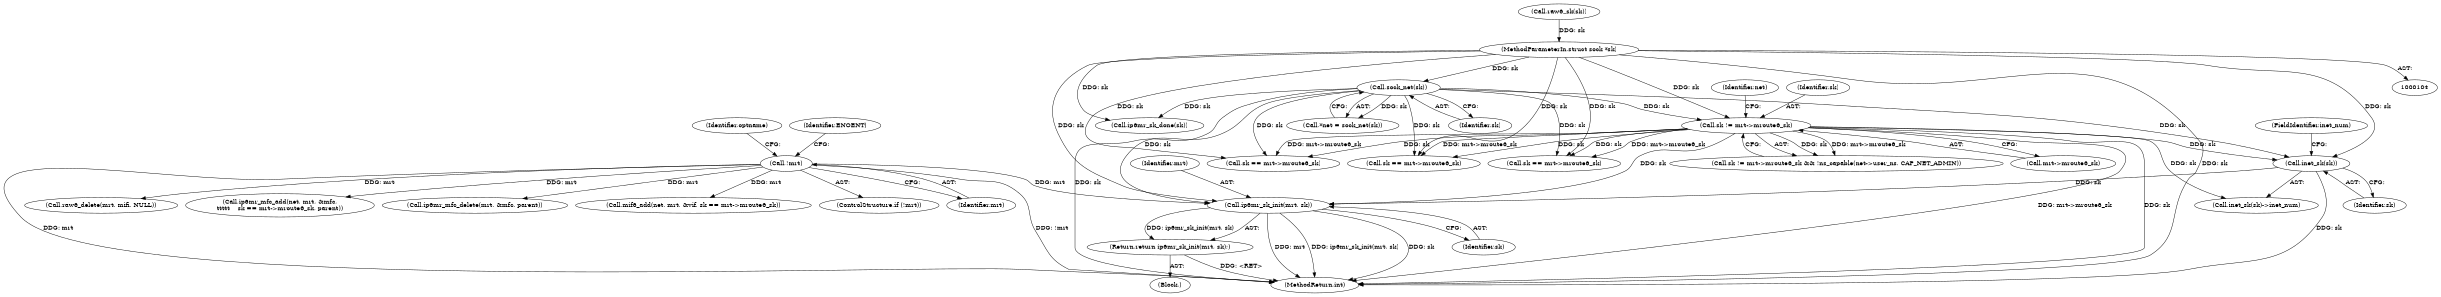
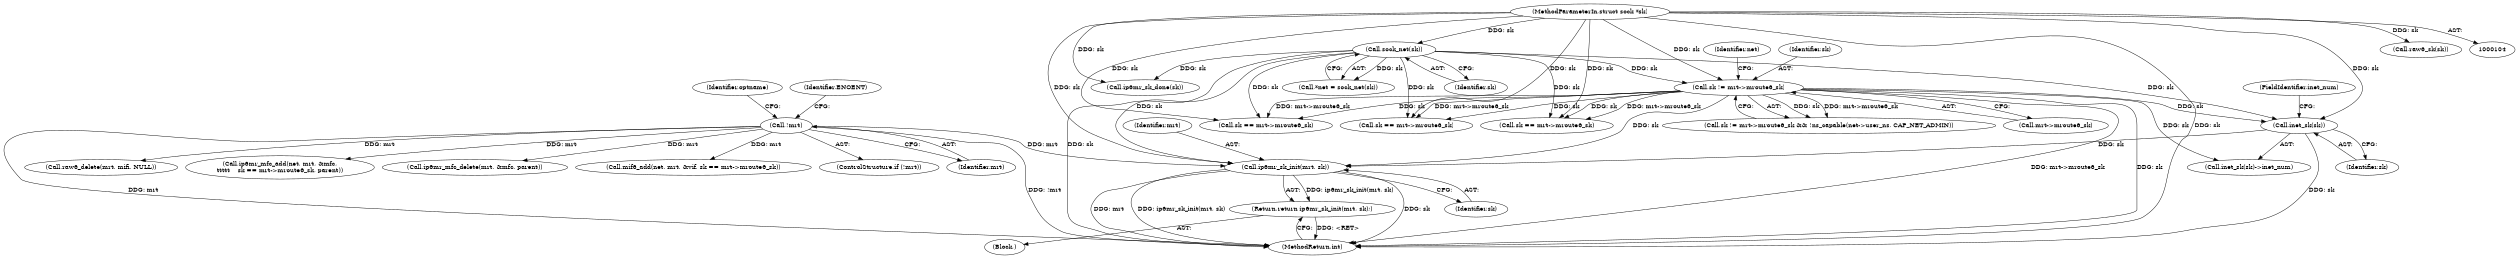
(1559, 29) -> (2039, 13)
none -> (1297, 230)
